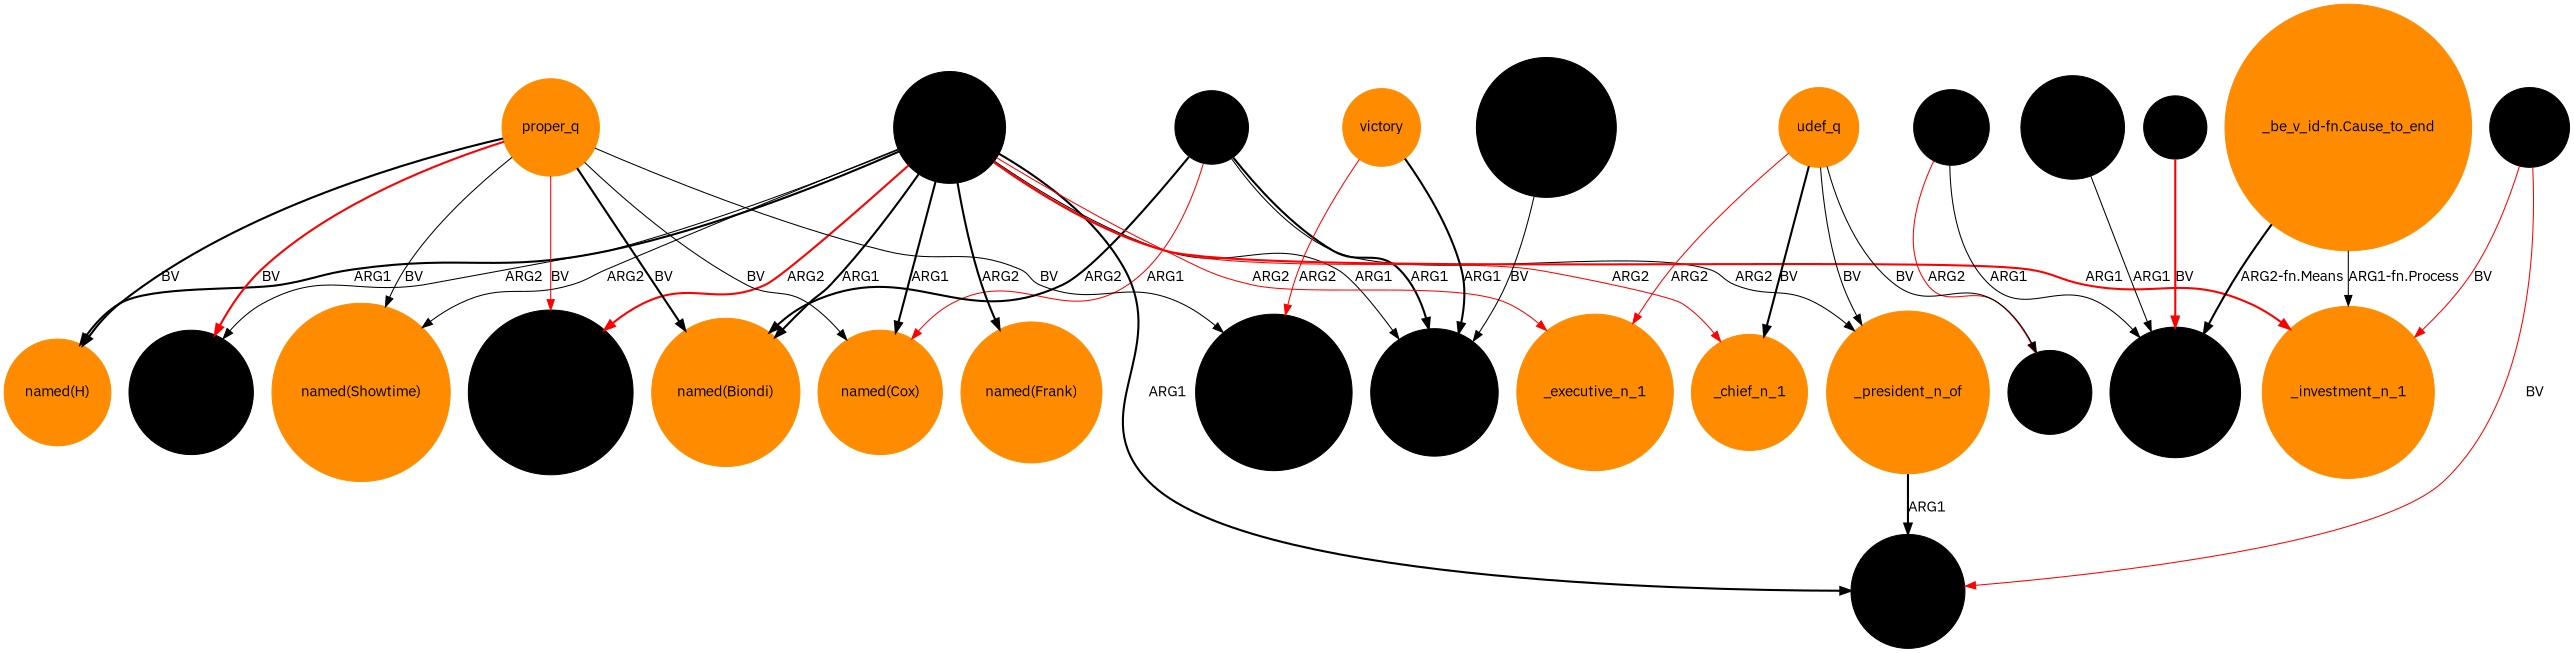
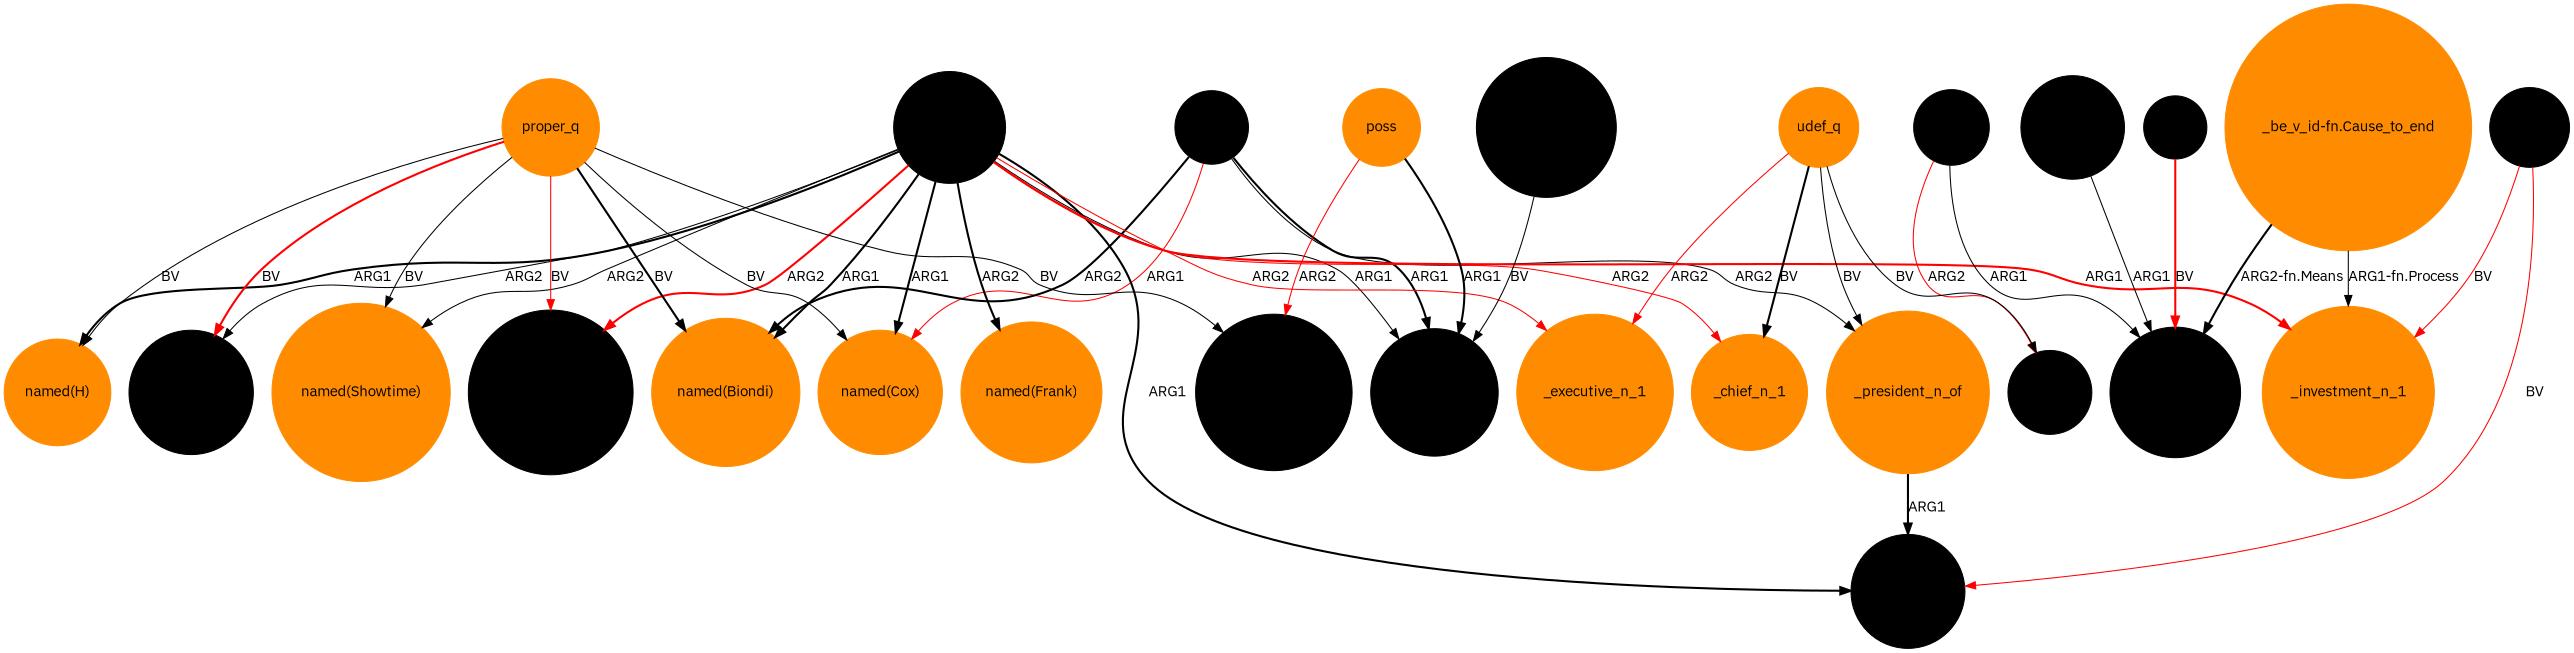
(1382, 127) -> (1382, 127)
(282, 210) -> (282, 210)
